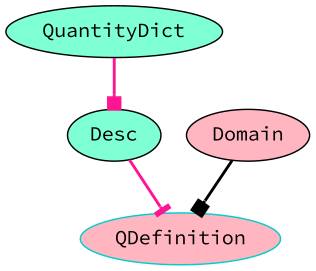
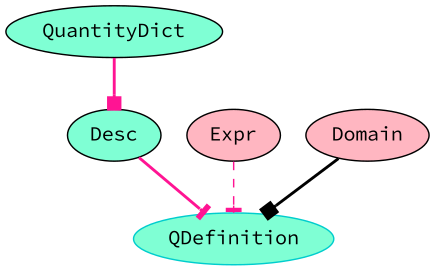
none -> (234, 135)
(180, 239) -> (234, 239)
